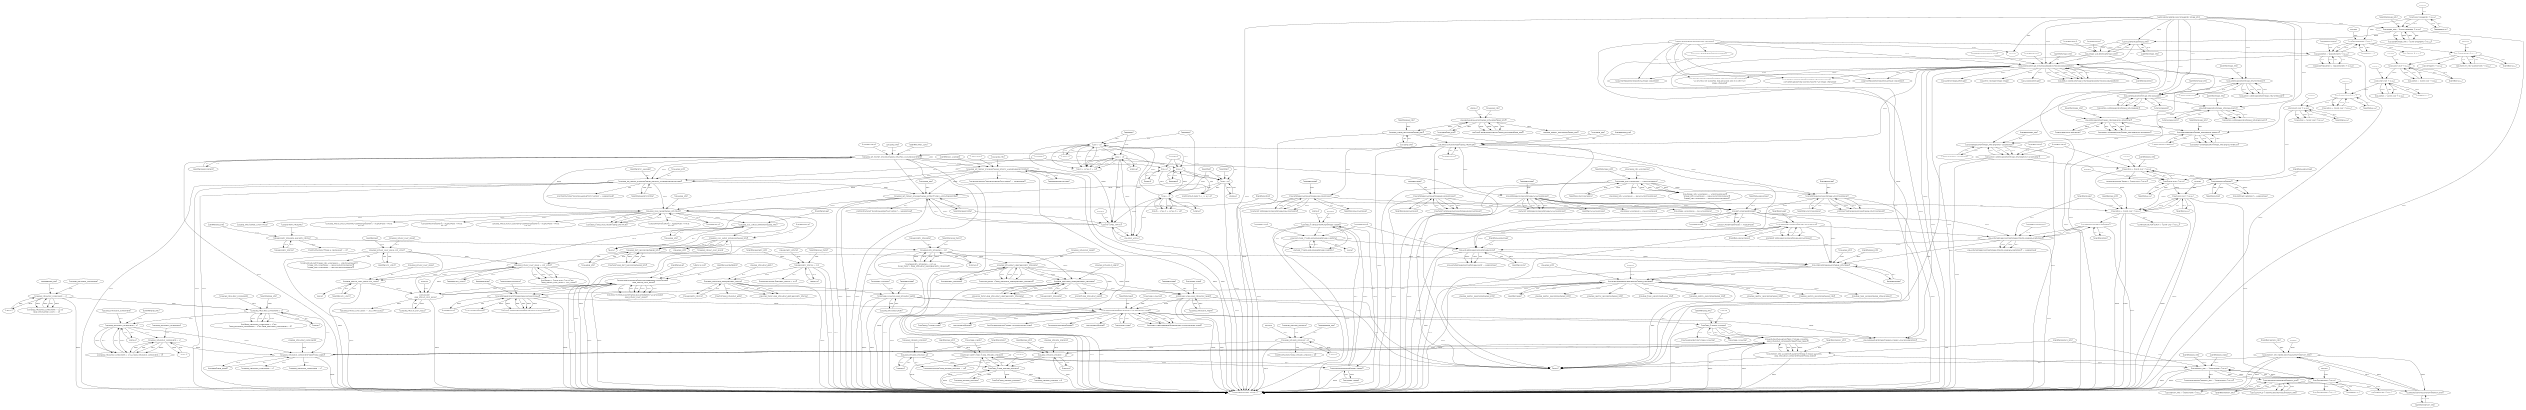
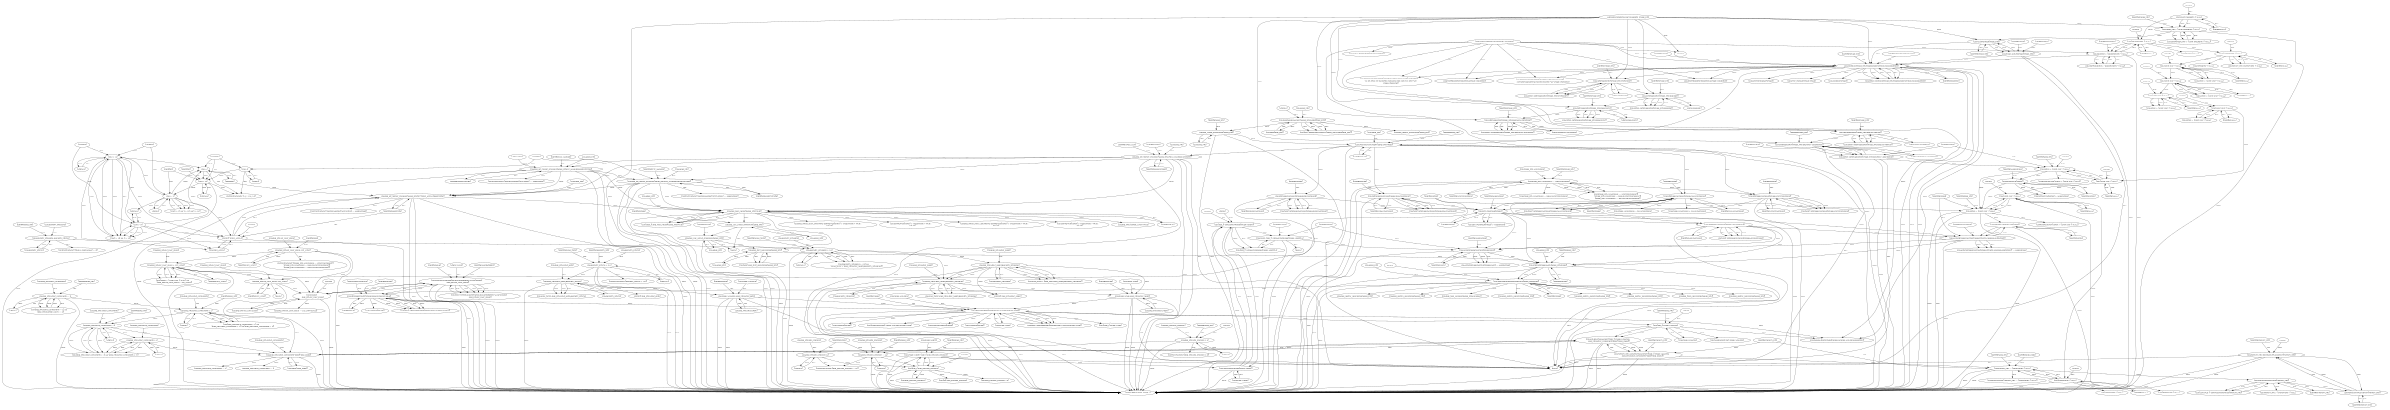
(1143, 213) -> (152, 203)
